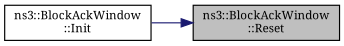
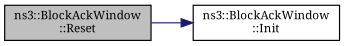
(166, 23) -> (166, 23)
